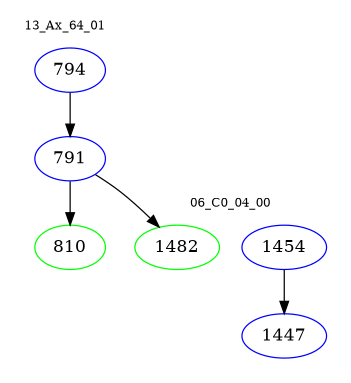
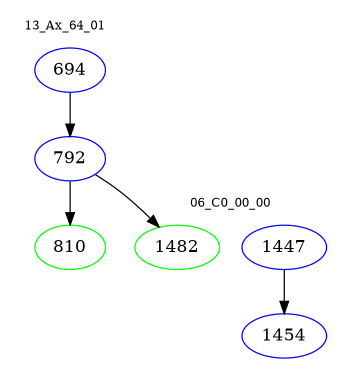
(70, 70) -> (70, 70)
(70, 159) -> (70, 159)
(231, 204) -> (231, 204)
(284, 286) -> (284, 286)
